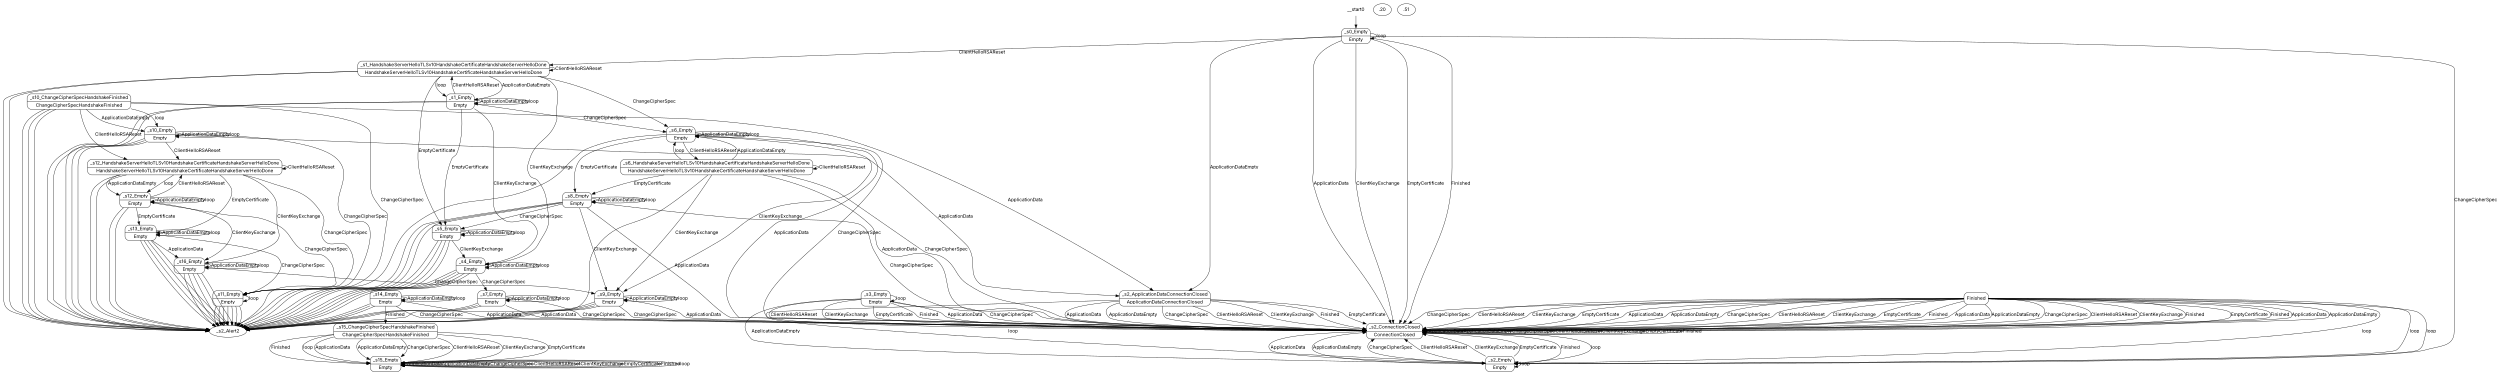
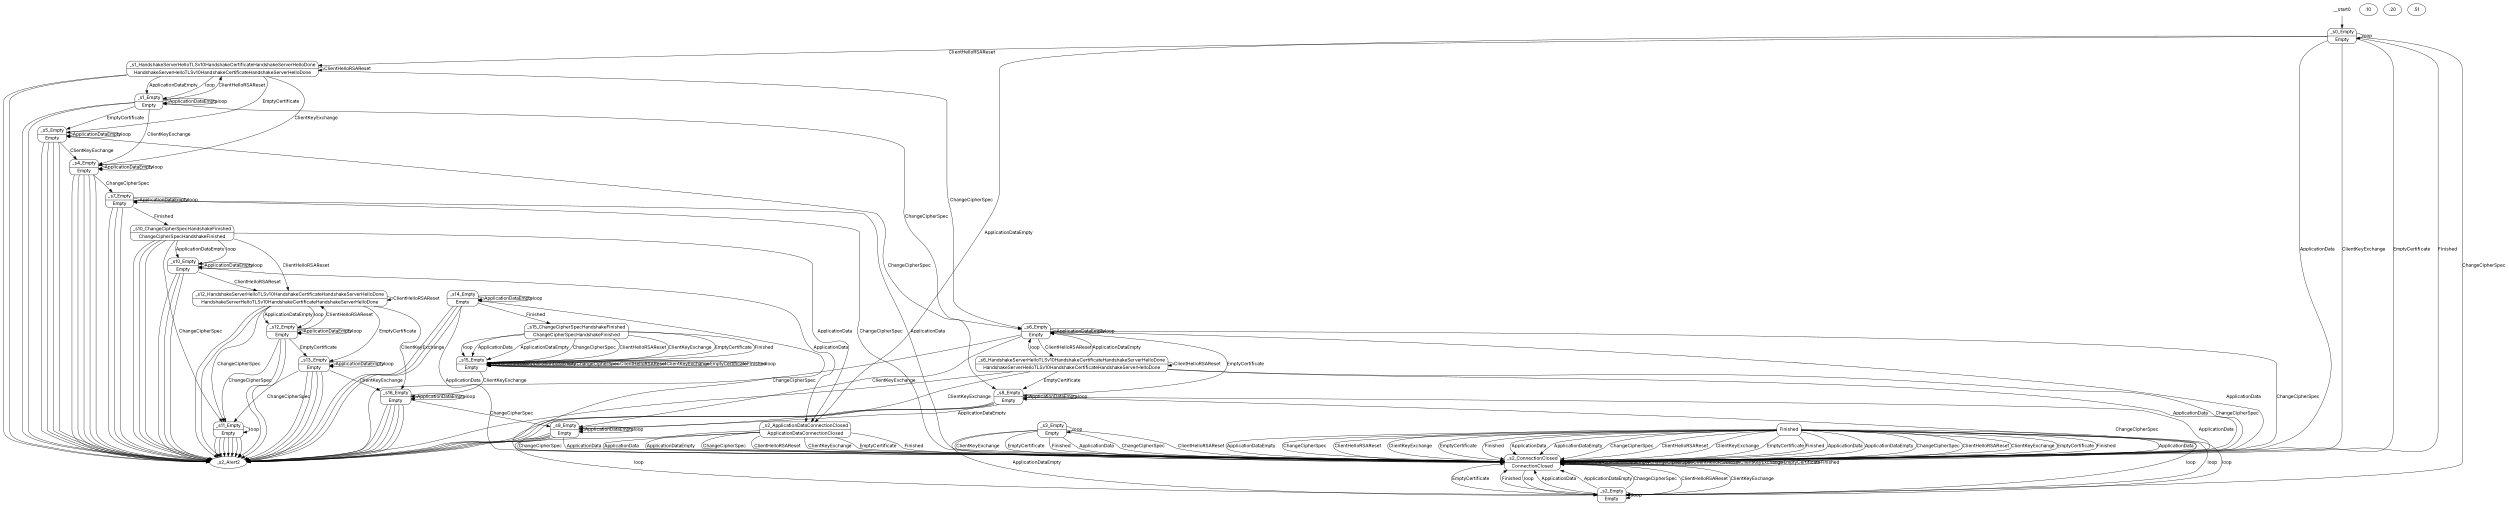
none -> (2368, 10)
(338, 203) -> none
(210, 214) -> (457, 392)
none -> (149, 216)
(513, 216) -> (589, 183)
(186, 249) -> (381, 380)
(616, 249) -> (982, 413)
